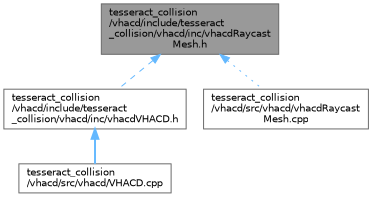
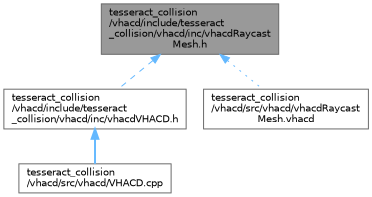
(286, 109) -> (286, 109)
